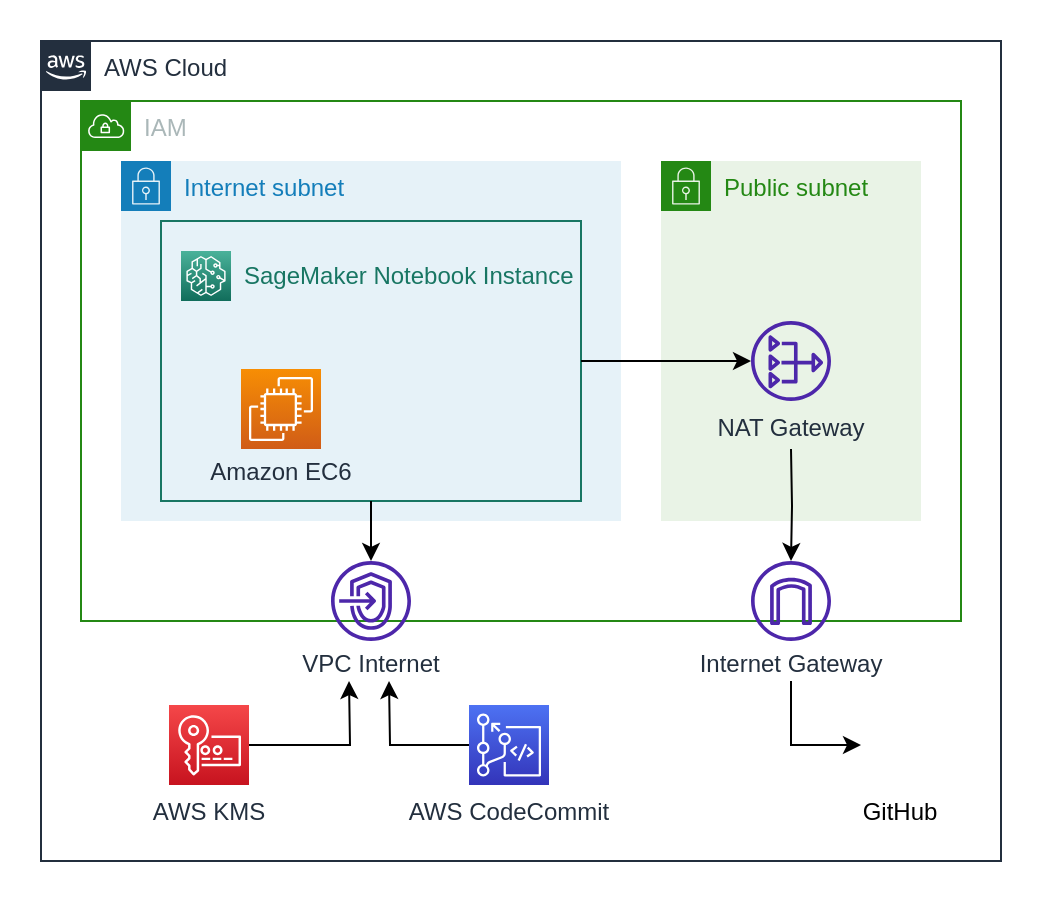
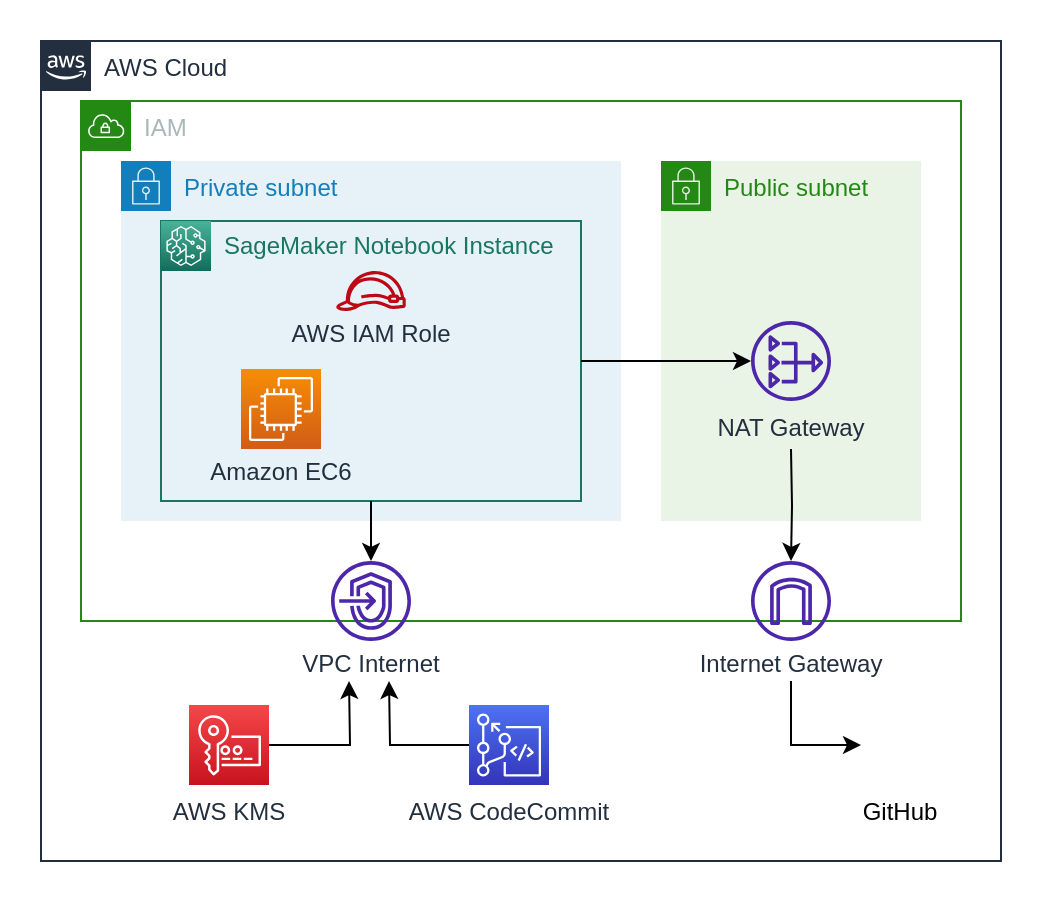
(283, 189) -> (273, 189)
(206, 276) -> (186, 246)
none -> (371, 291)
(209, 745) -> (229, 745)
